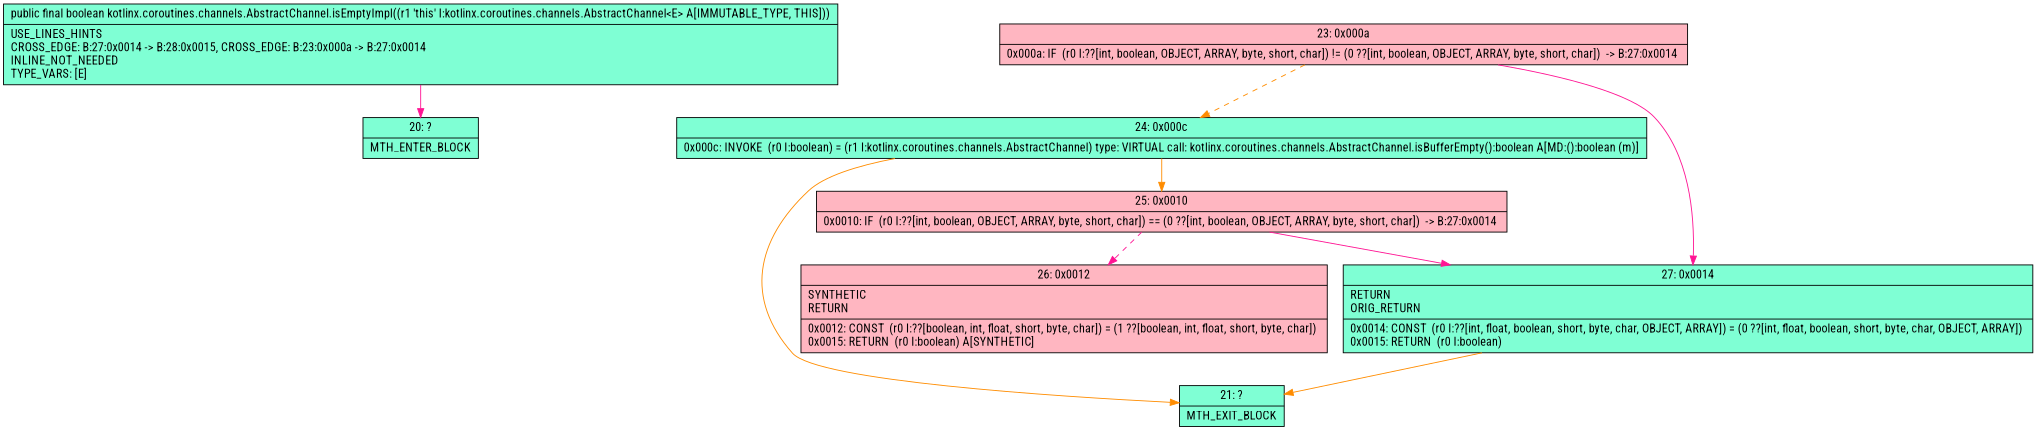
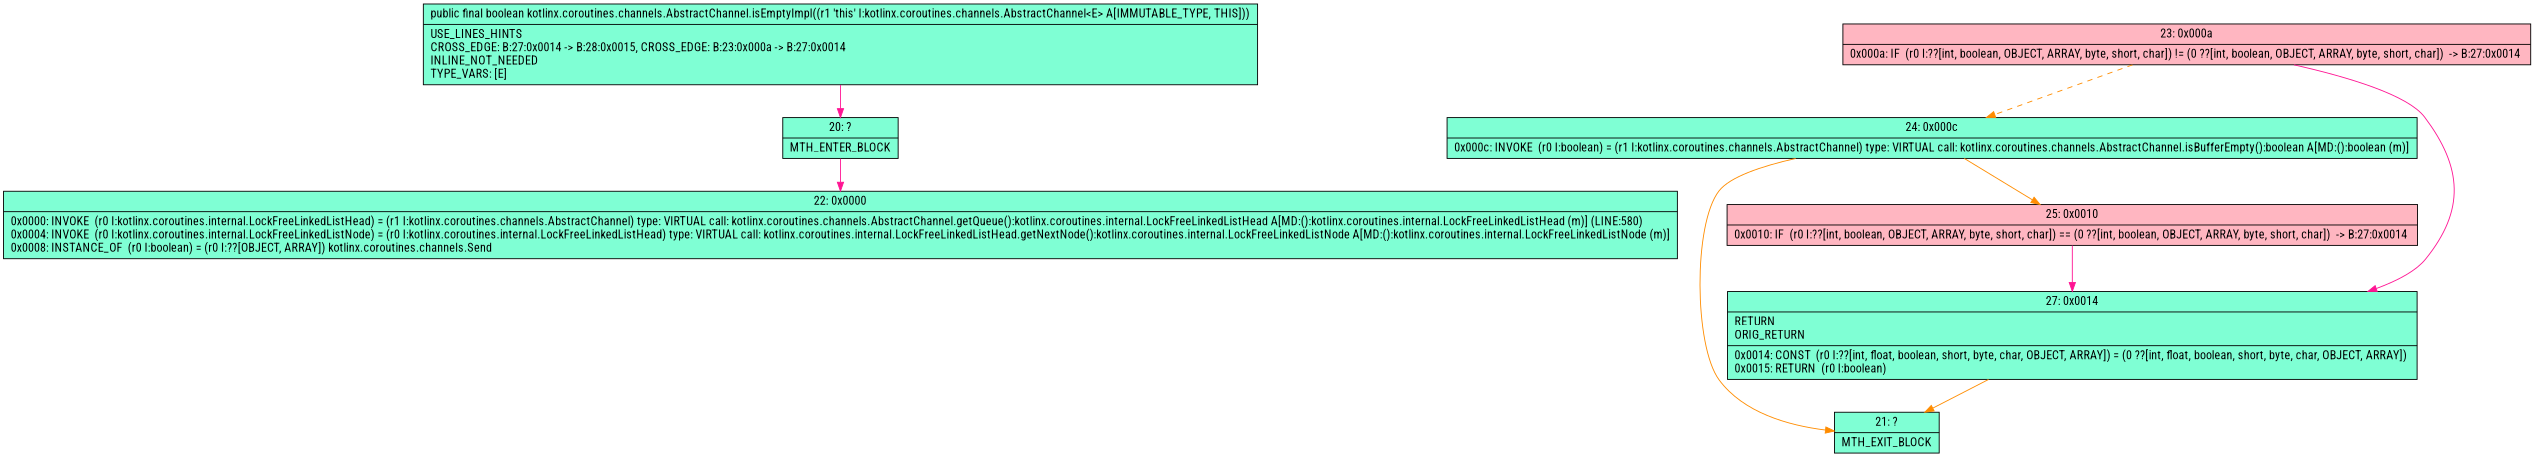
none -> (840, 225)
(1064, 309) -> none
